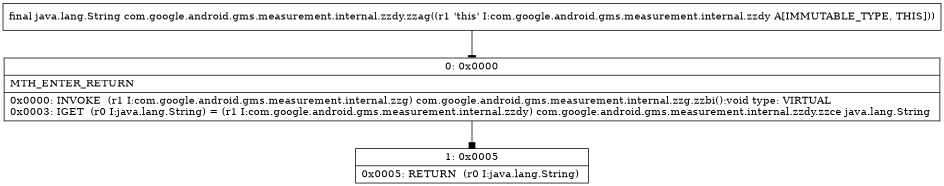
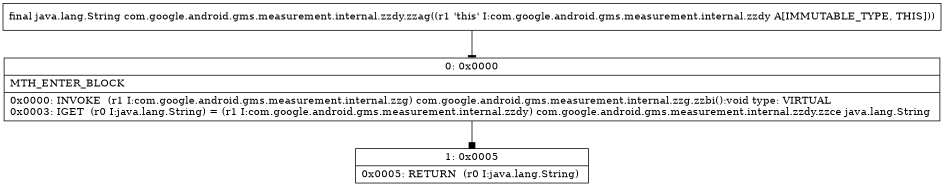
(72, 83) -> (68, 83)
